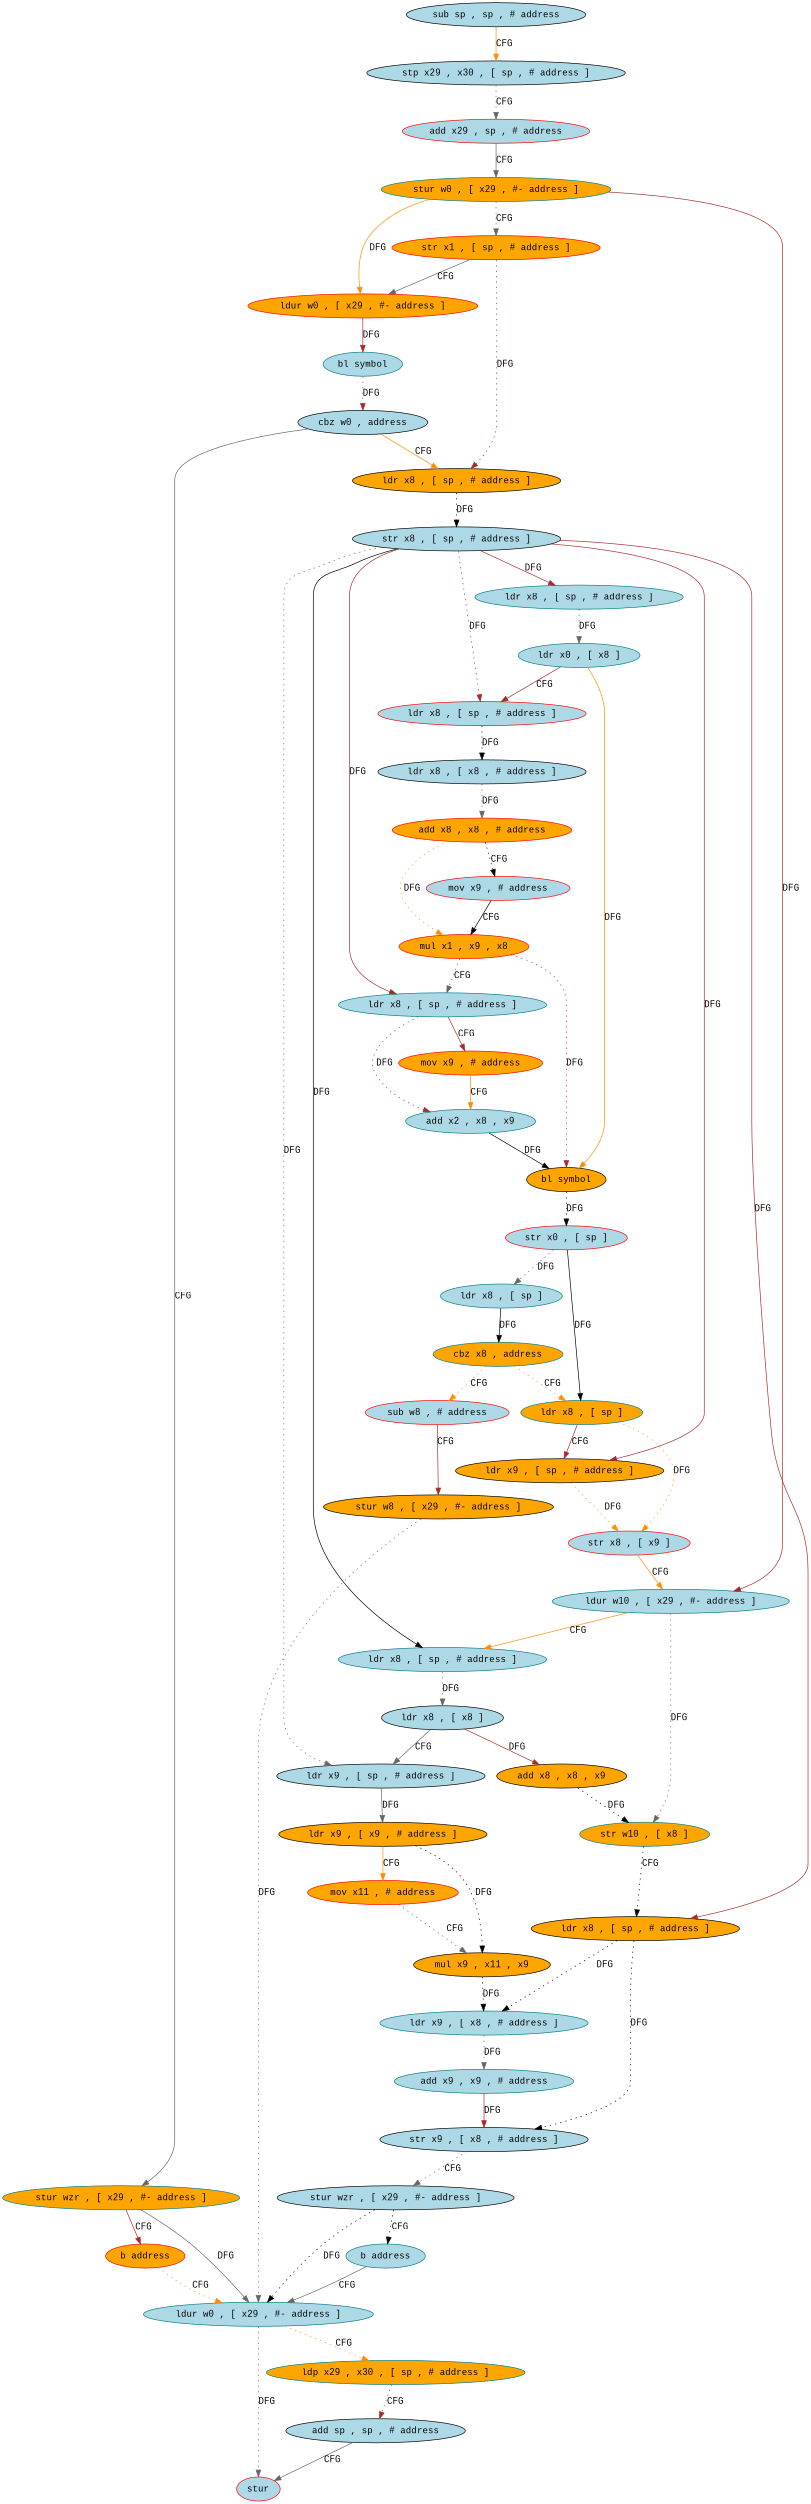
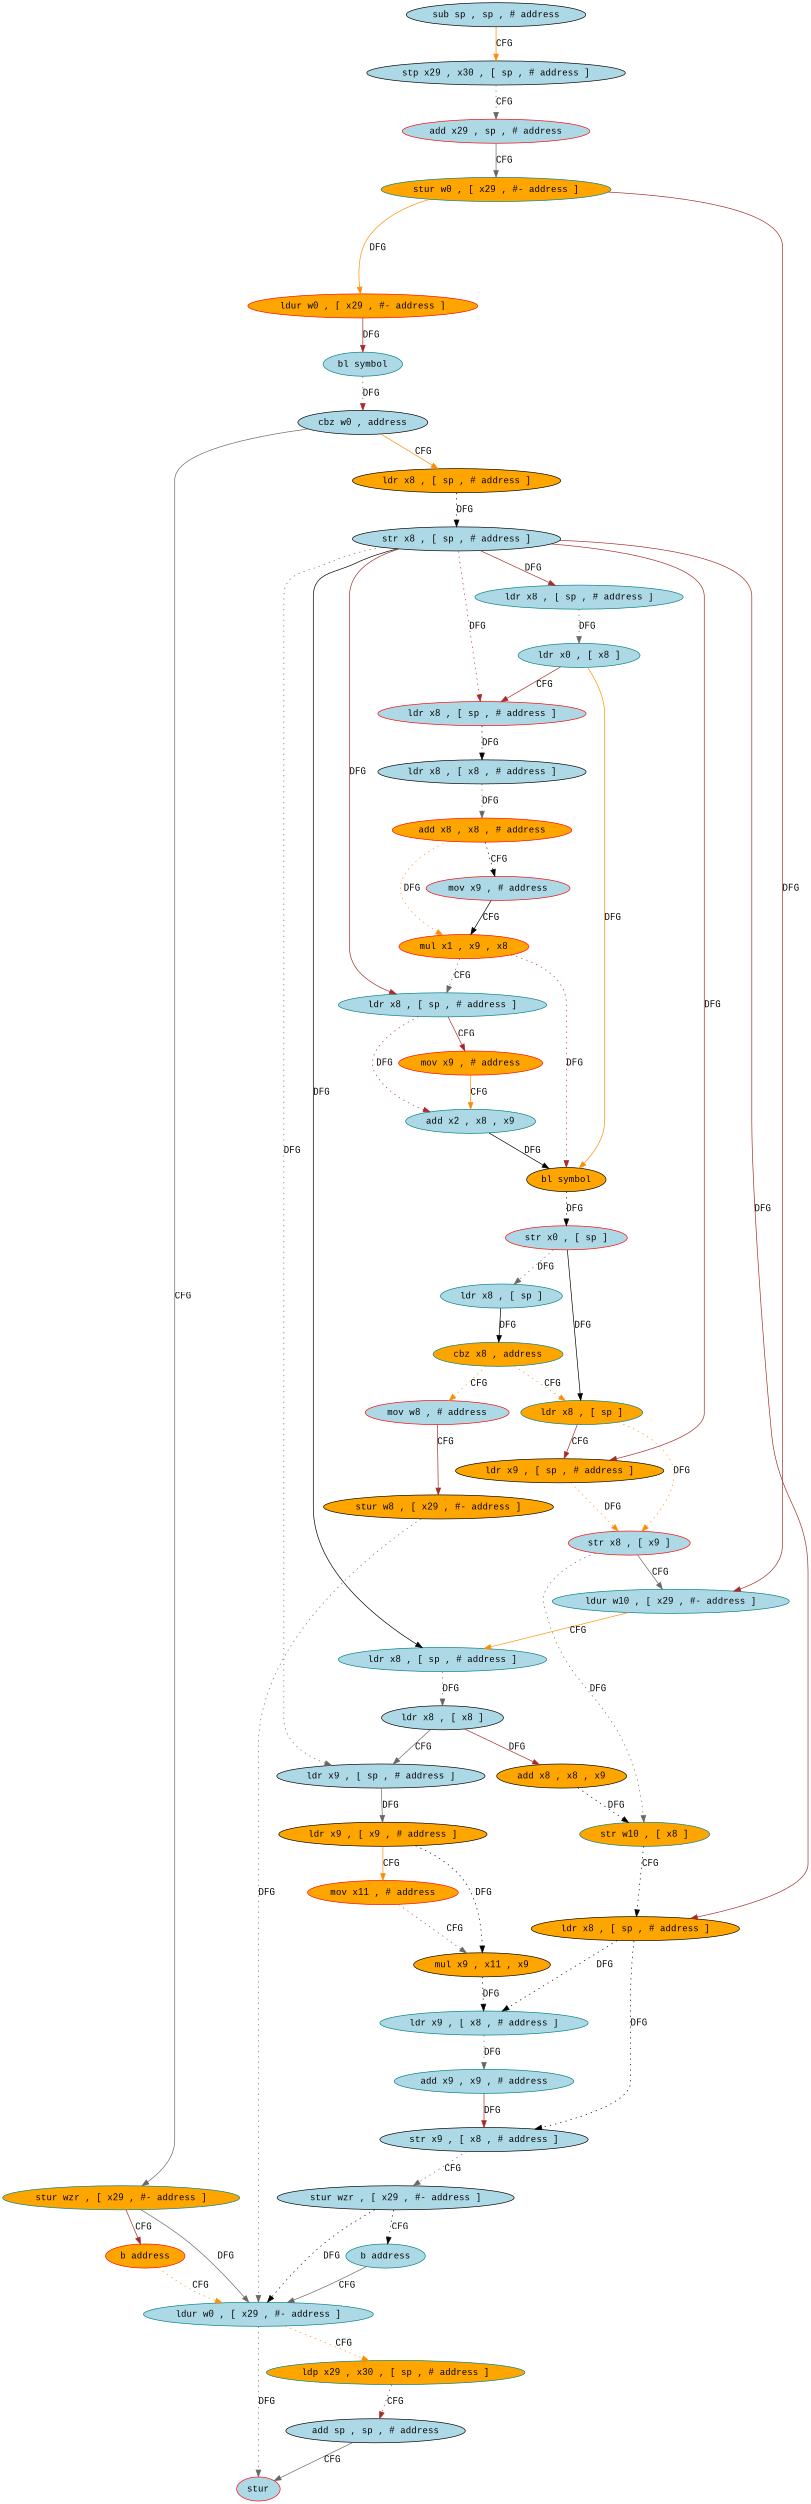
(496, 248) -> none
(437, 1413) -> (437, 1413)
(648, 1569) -> (648, 1569)
(671, 1717) -> (577, 1676)
